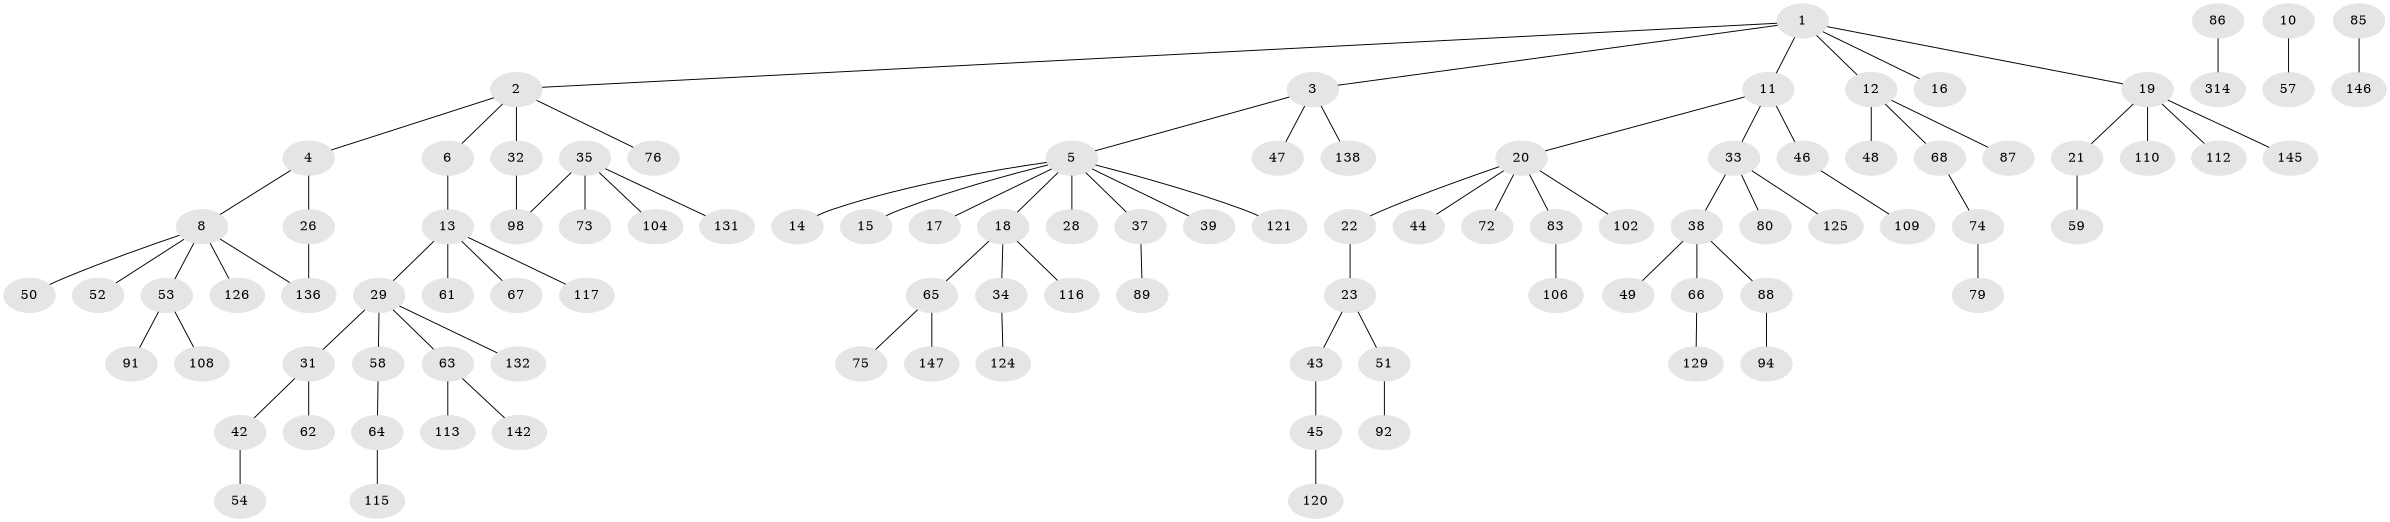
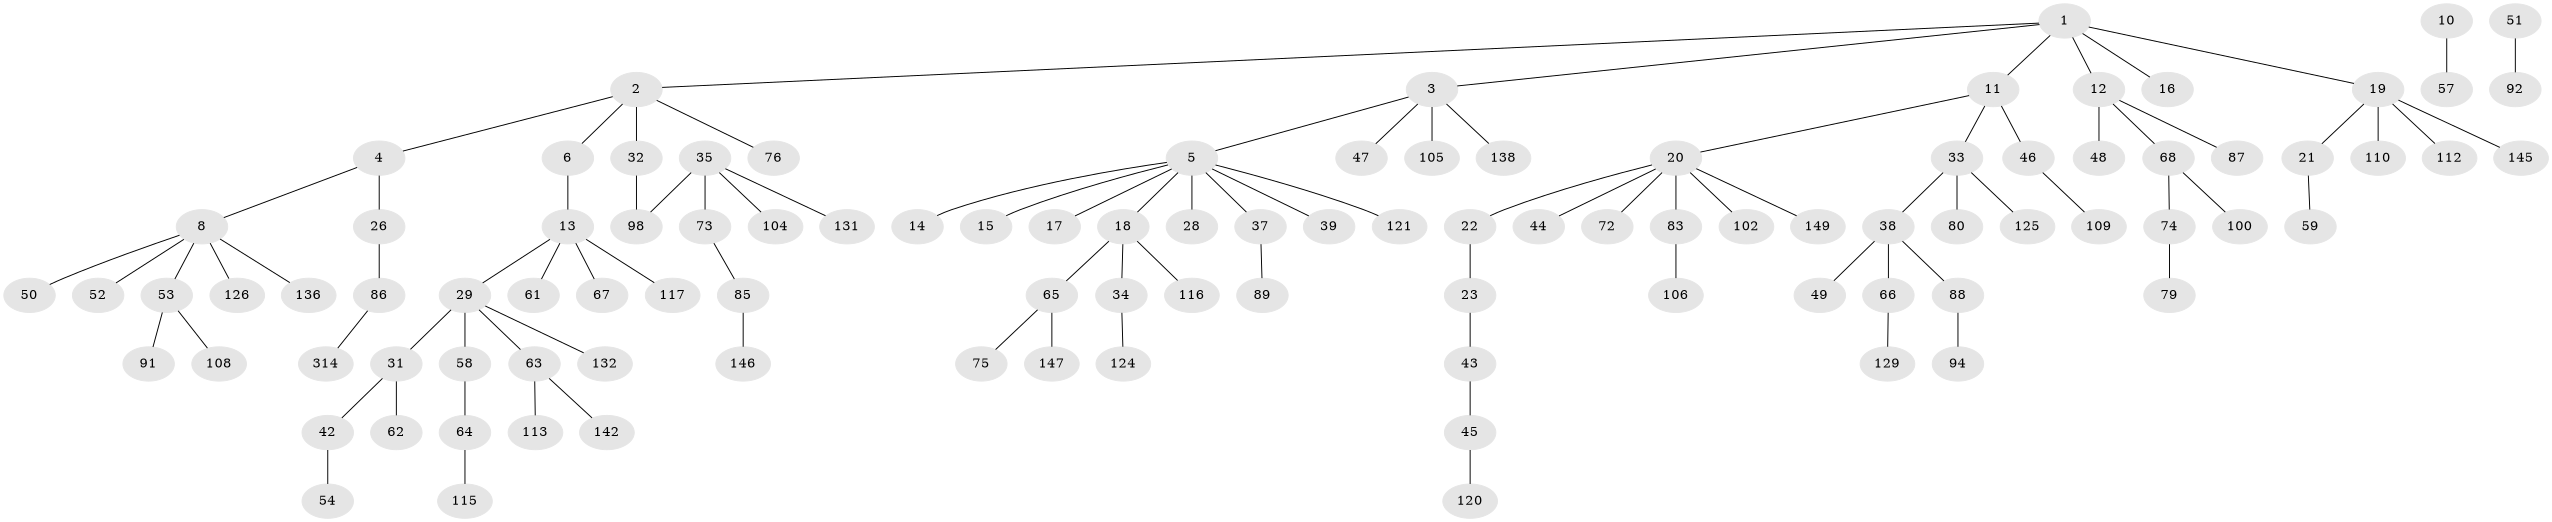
none -> (1432, 158)
none -> (1818, 227)
none -> (2240, 227)
(309, 261) -> (379, 261)
none -> (724, 261)
(1367, 330) -> none
